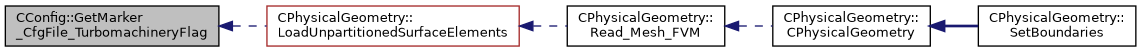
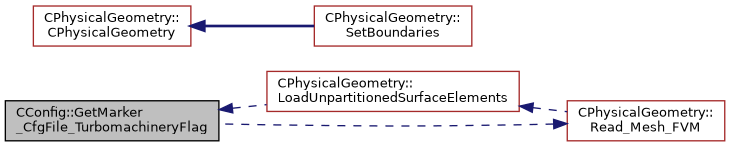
(646, 26) -> (646, 121)
(756, 26) -> (386, 126)
(852, 26) -> (112, 26)
(1057, 26) -> (393, 26)
